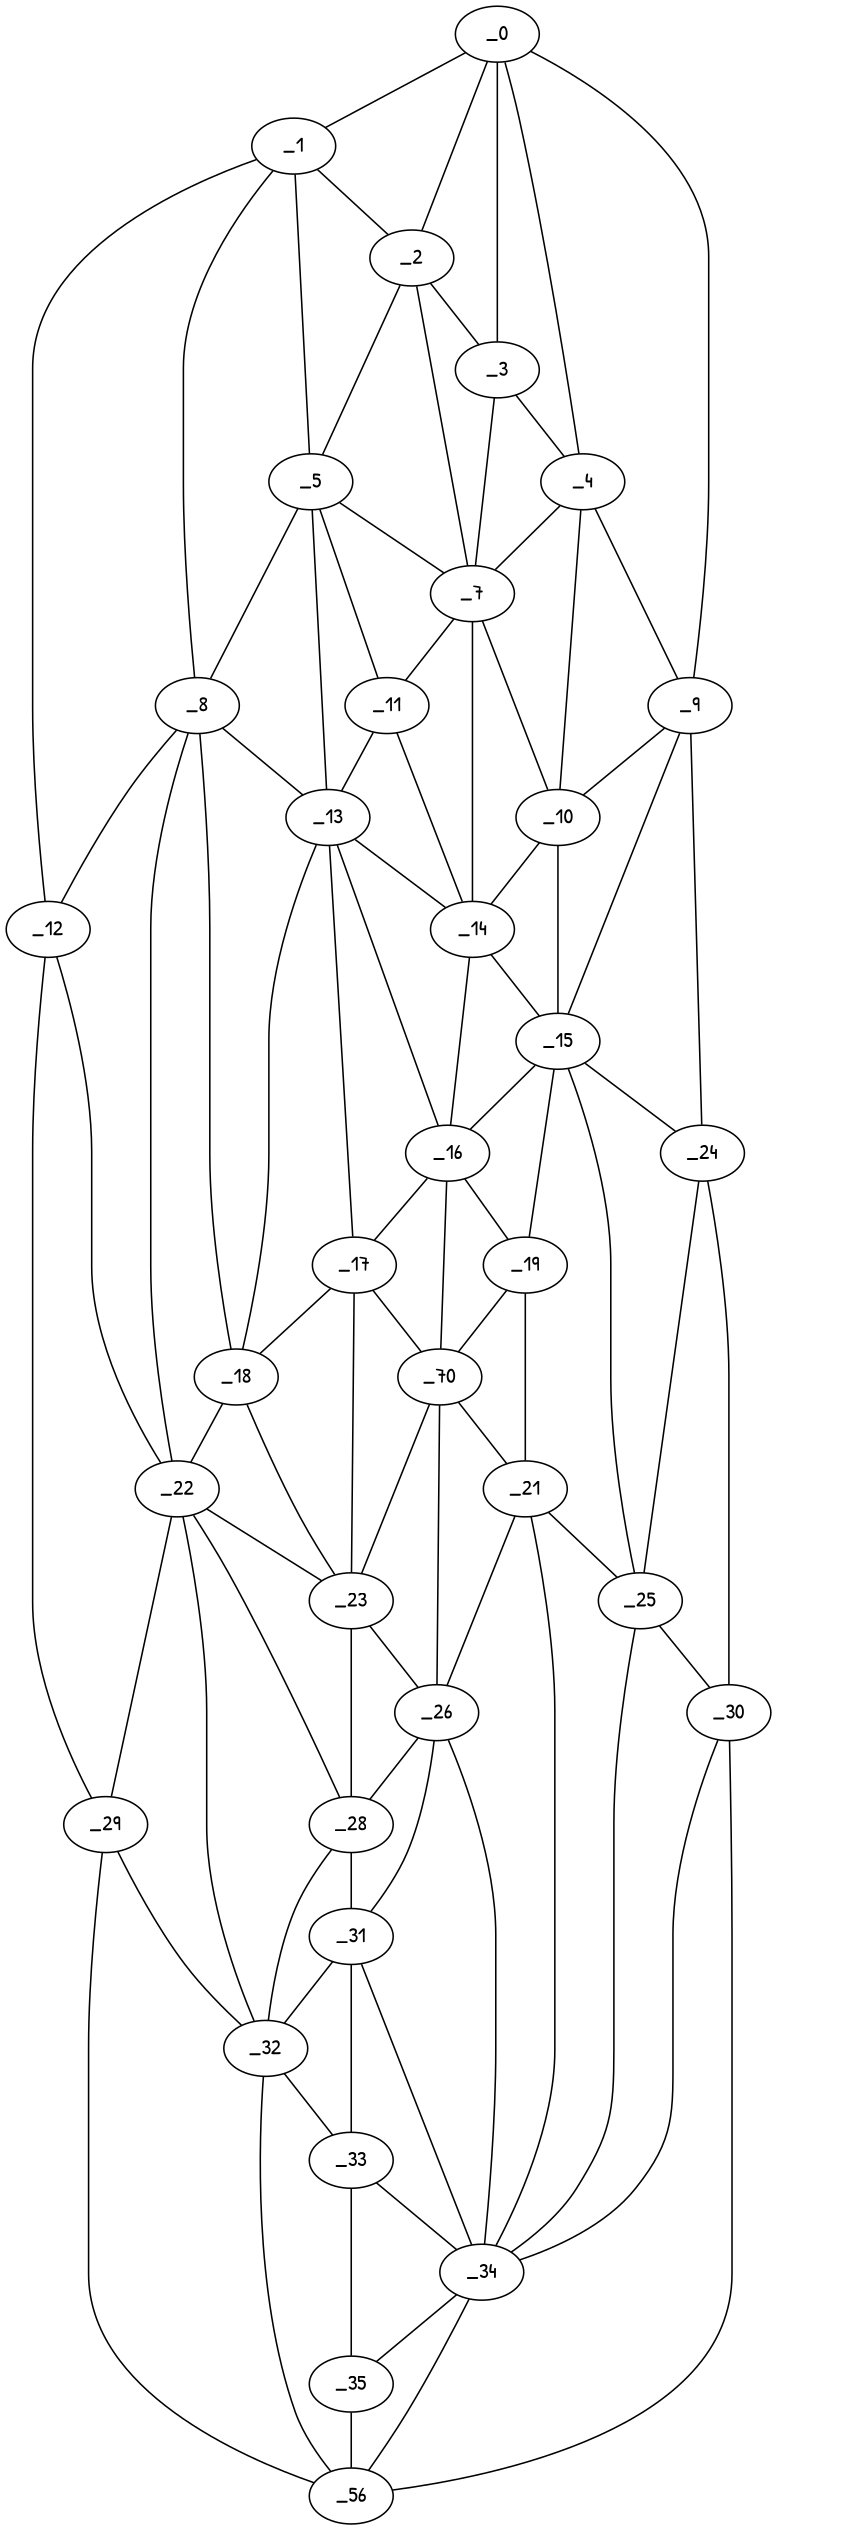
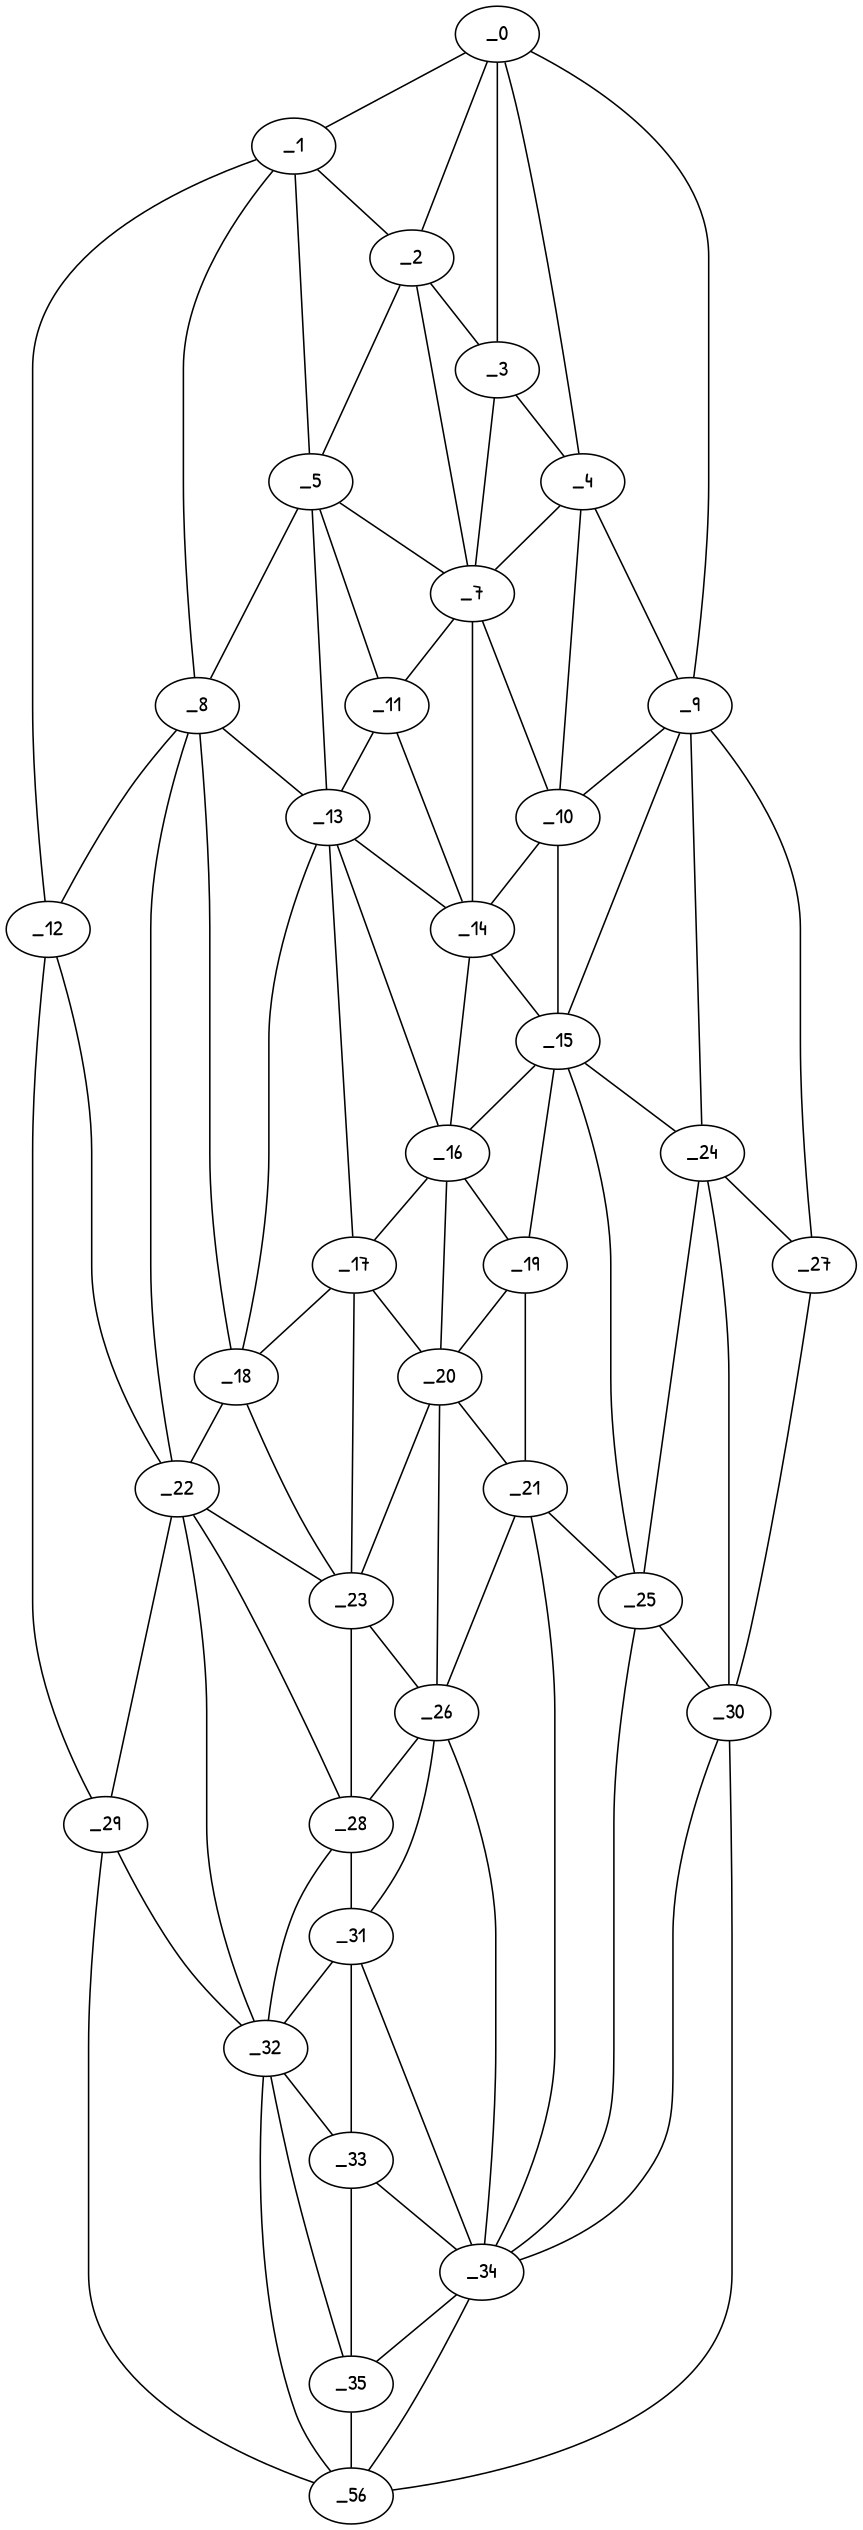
none -> (814, 1265)
(440, 1377) -> (440, 1377)
none -> (303, 2217)
